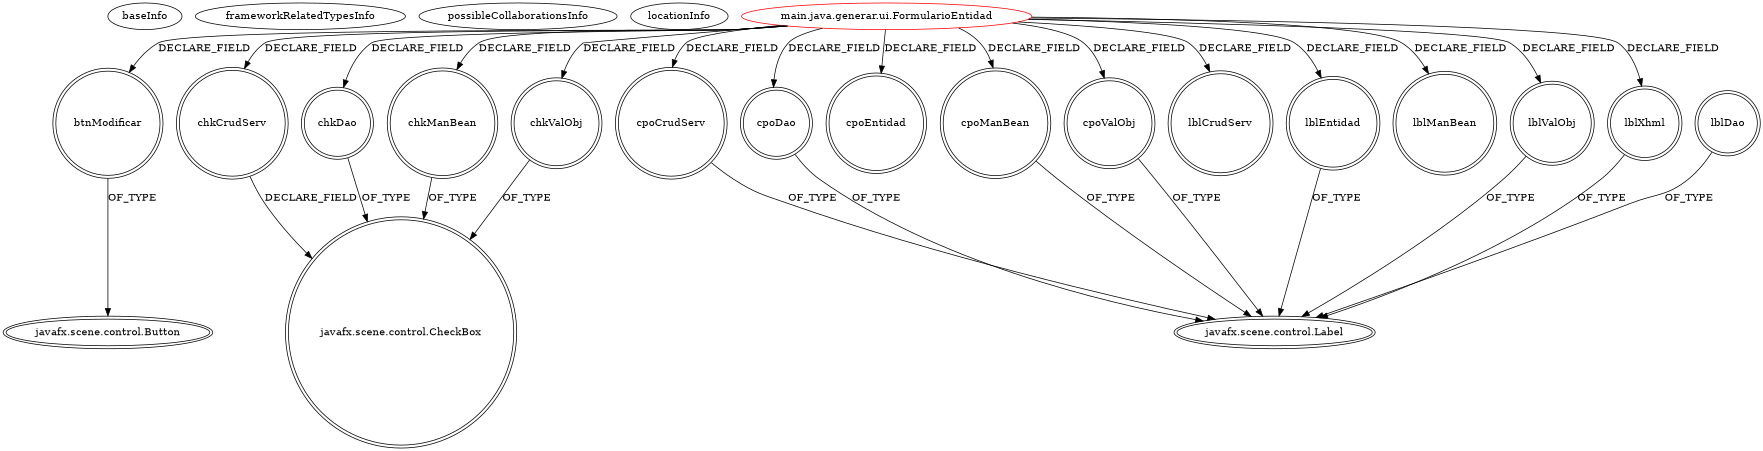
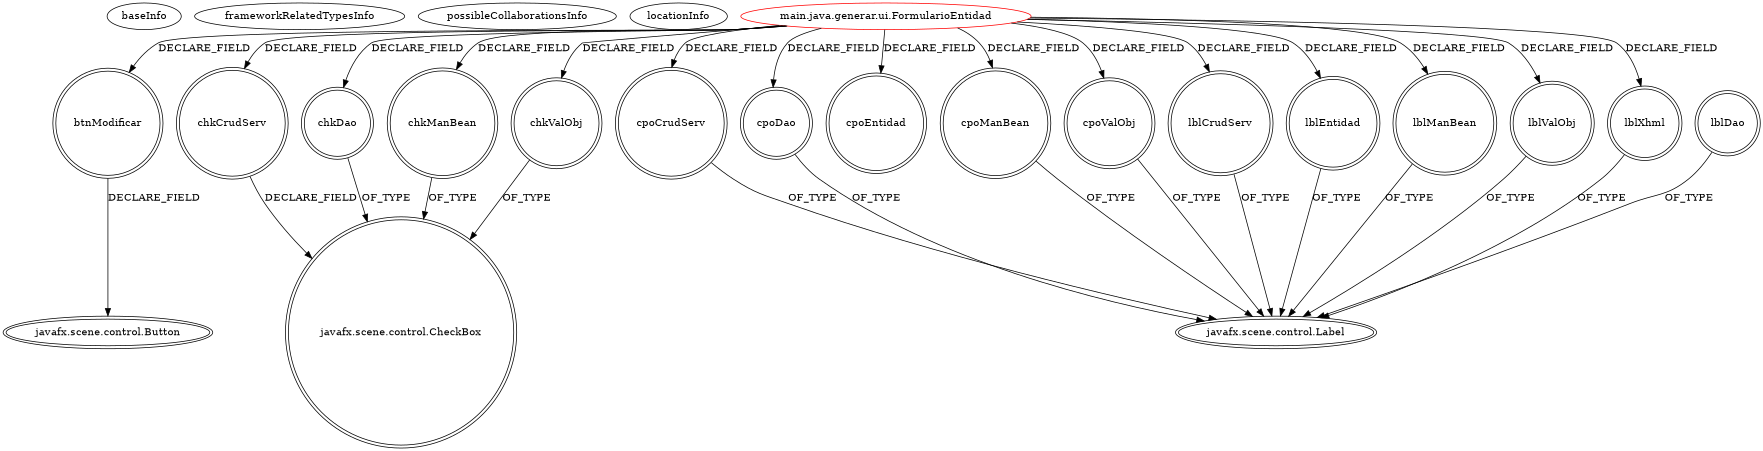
(133, 198) -> (154, 198)
none -> (1353, 237)
none -> (1252, 242)
